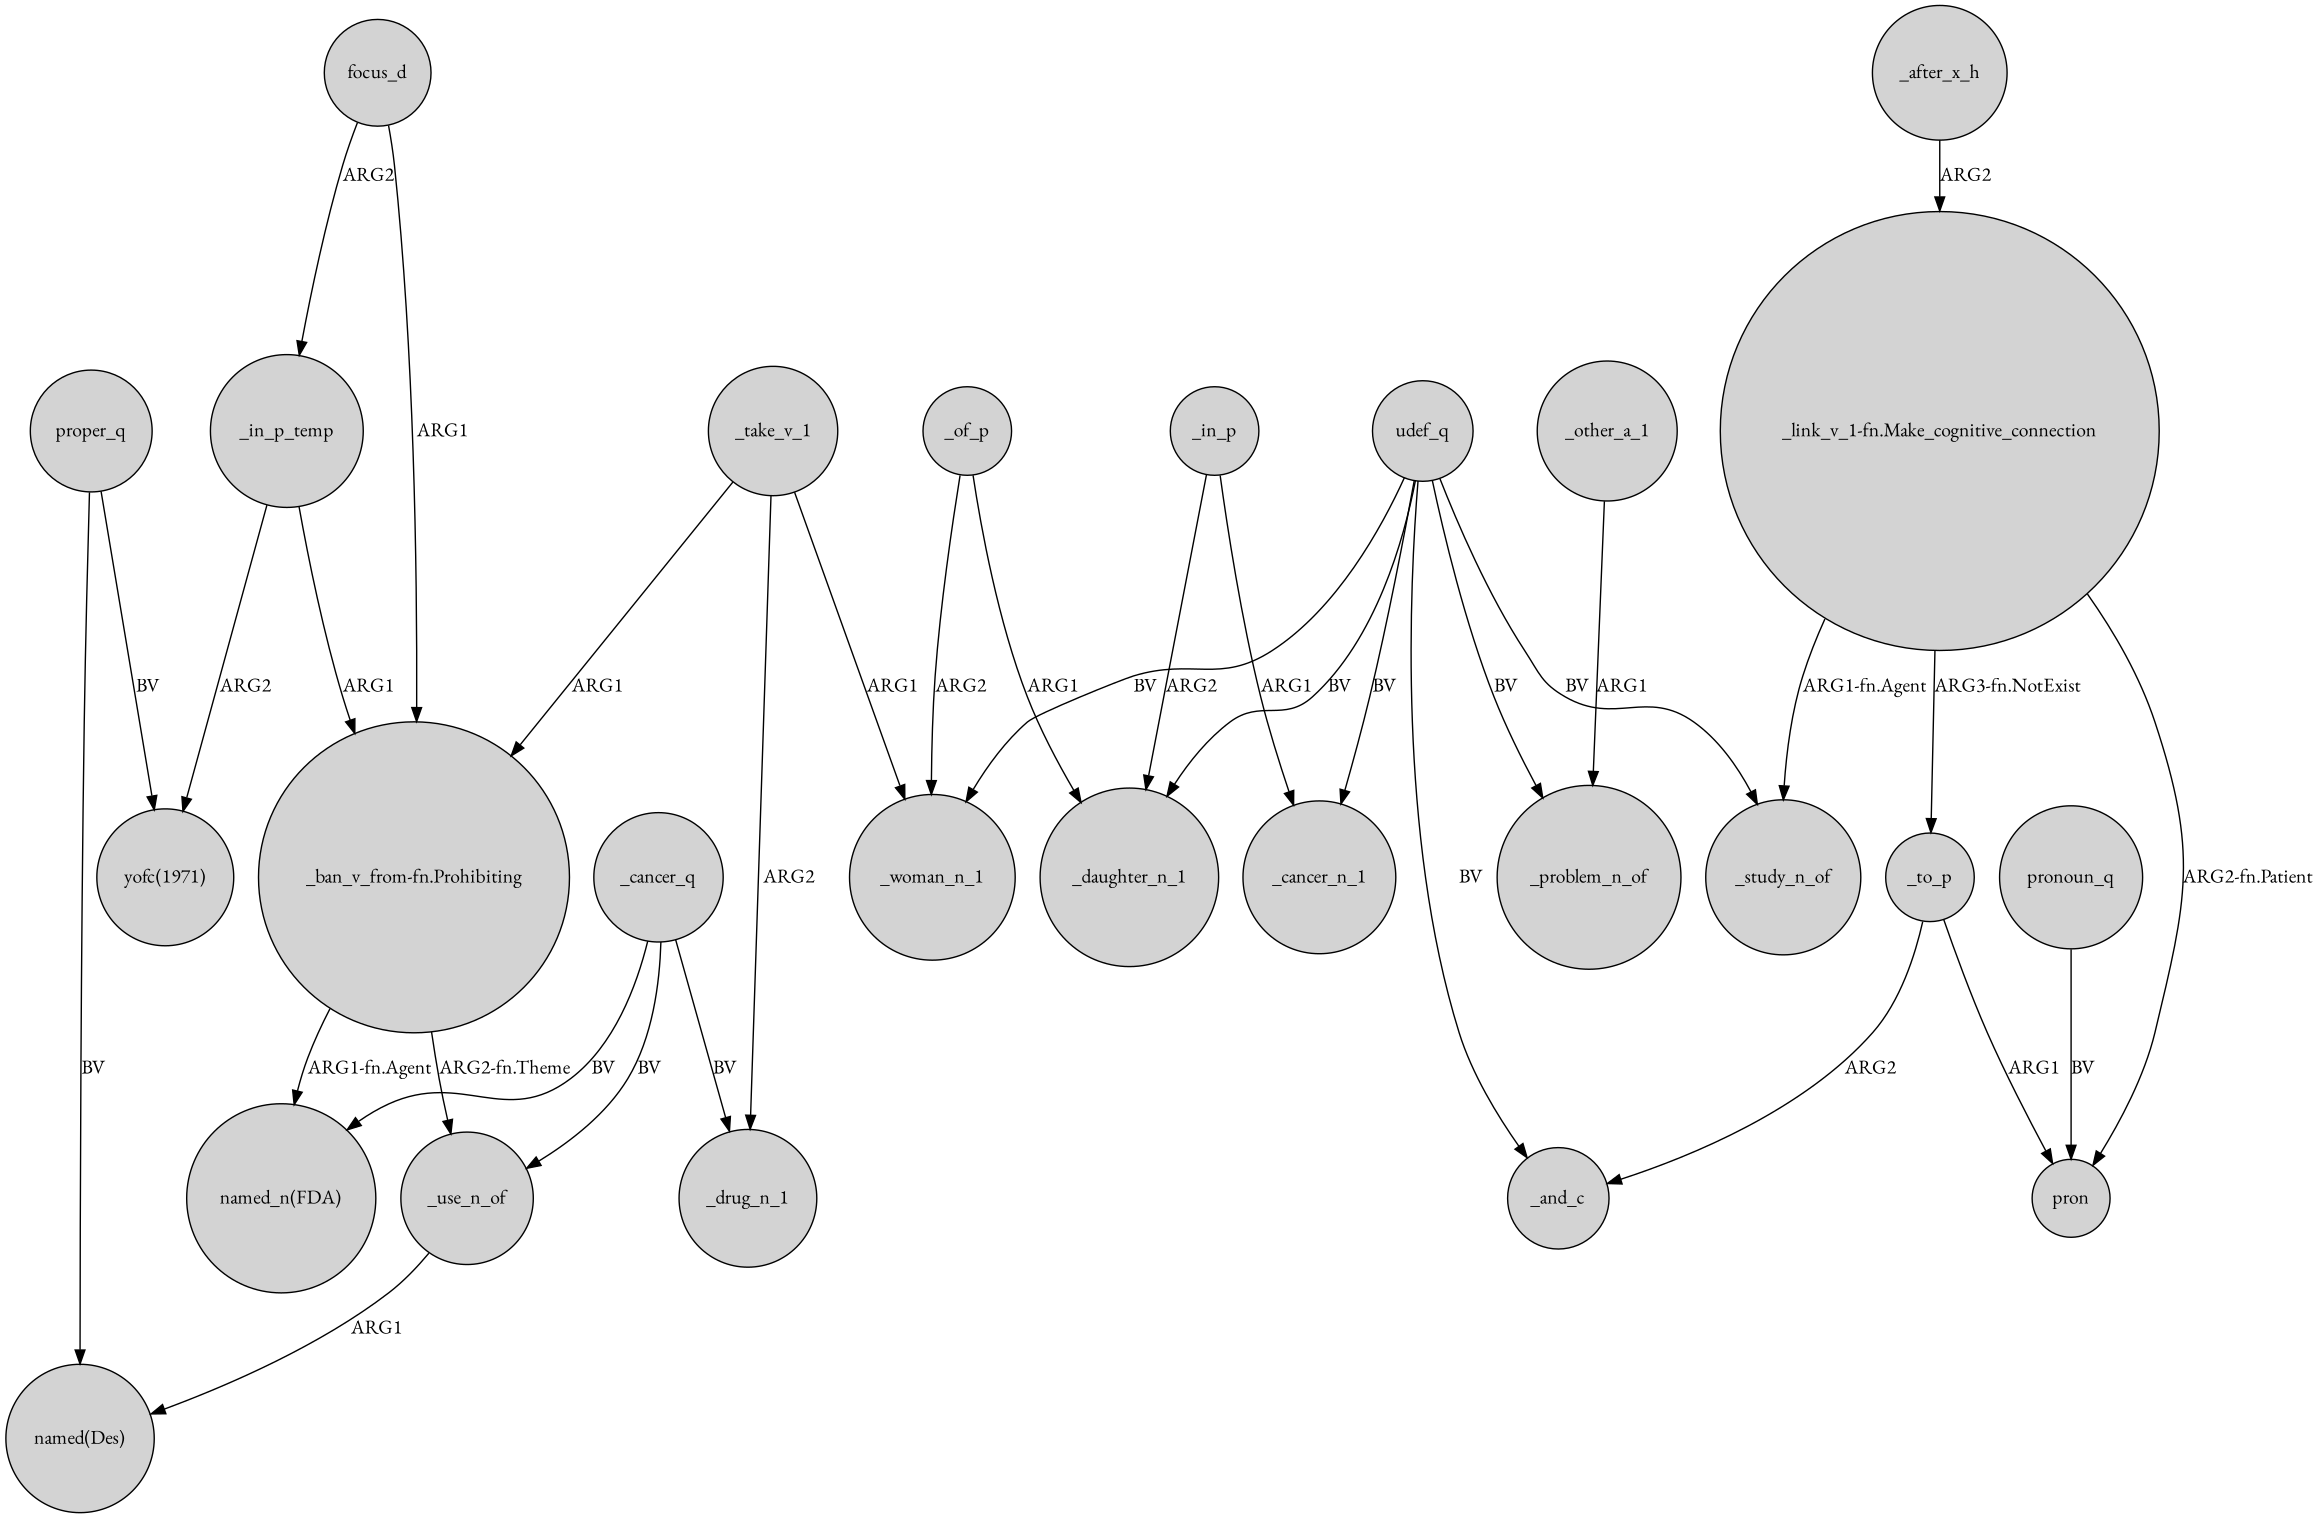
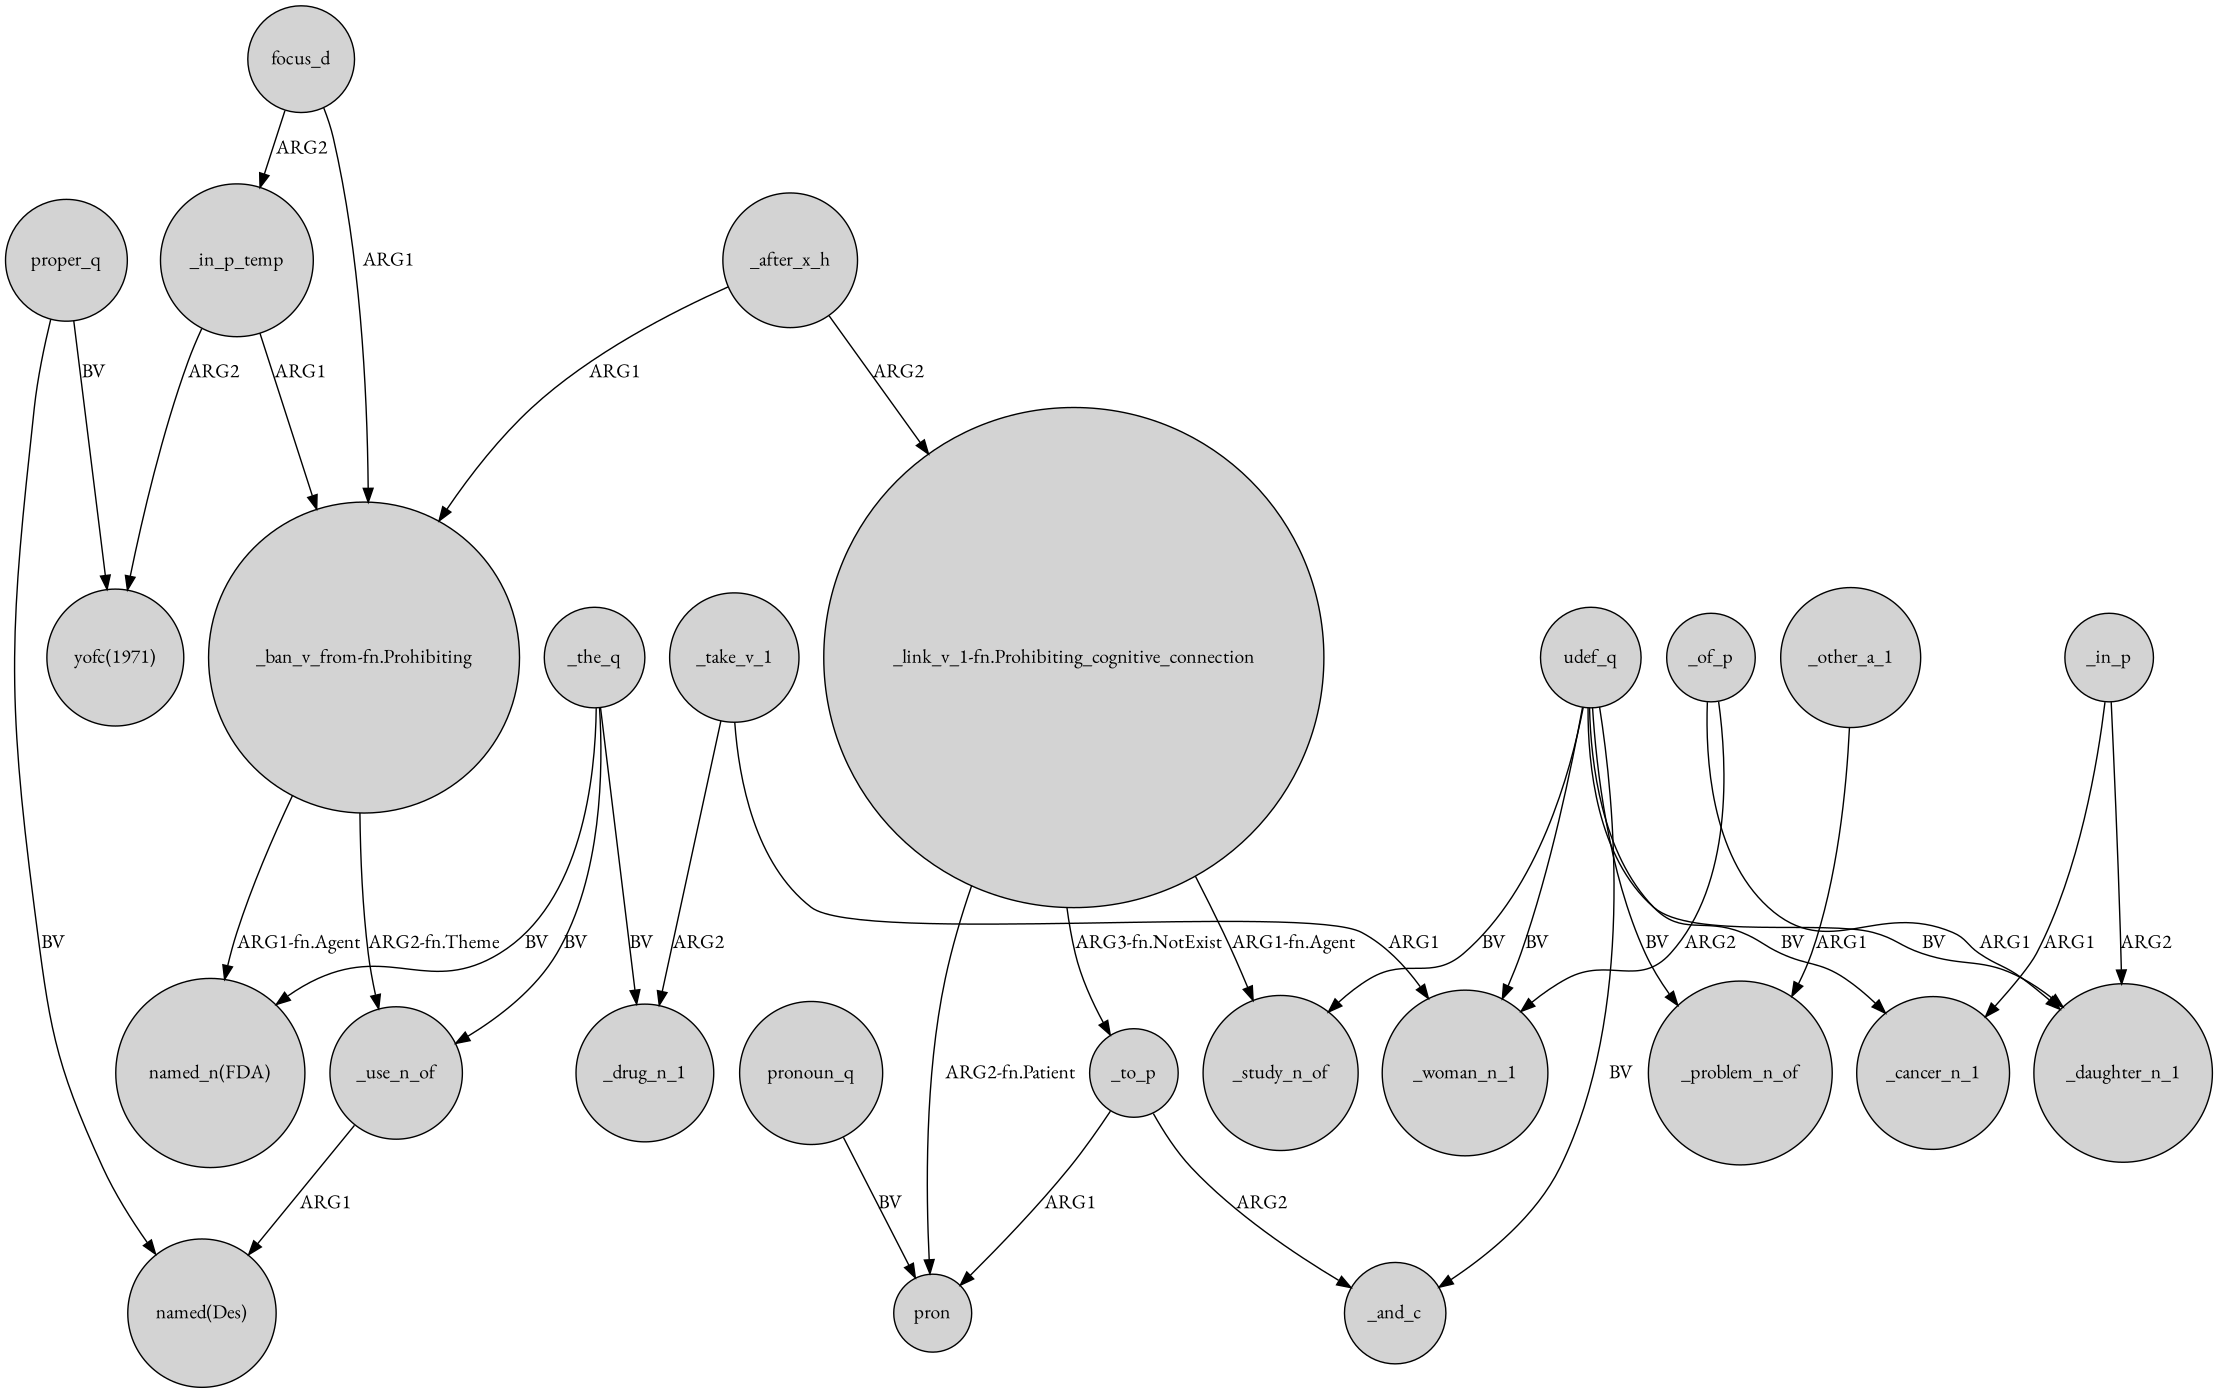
(1940, 431) -> (1074, 658)
(627, 613) -> (570, 376)
(659, 877) -> (595, 658)
